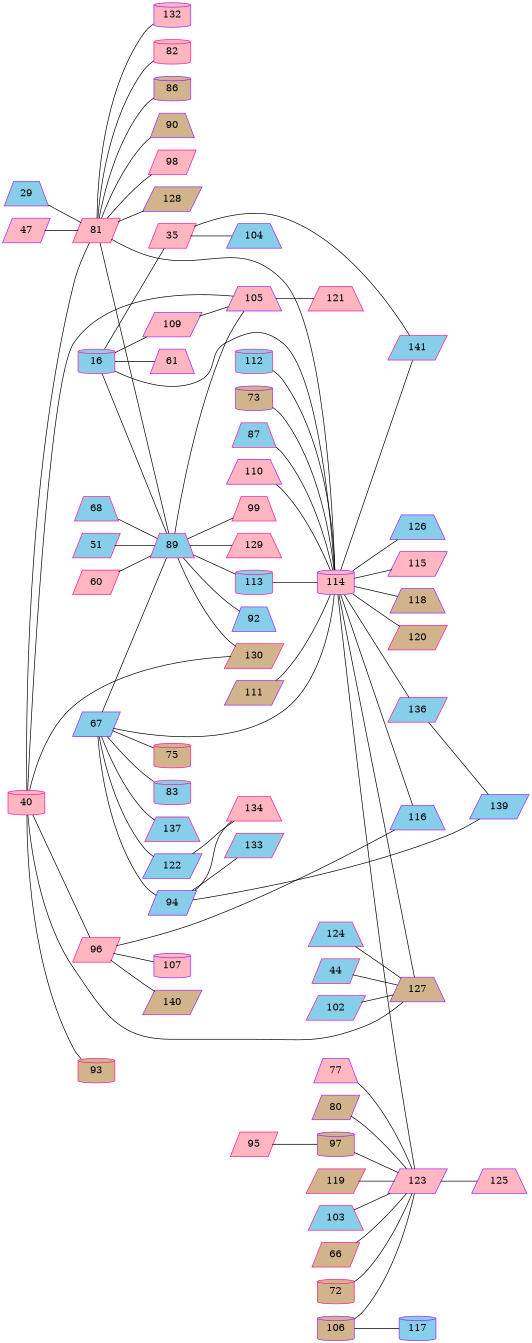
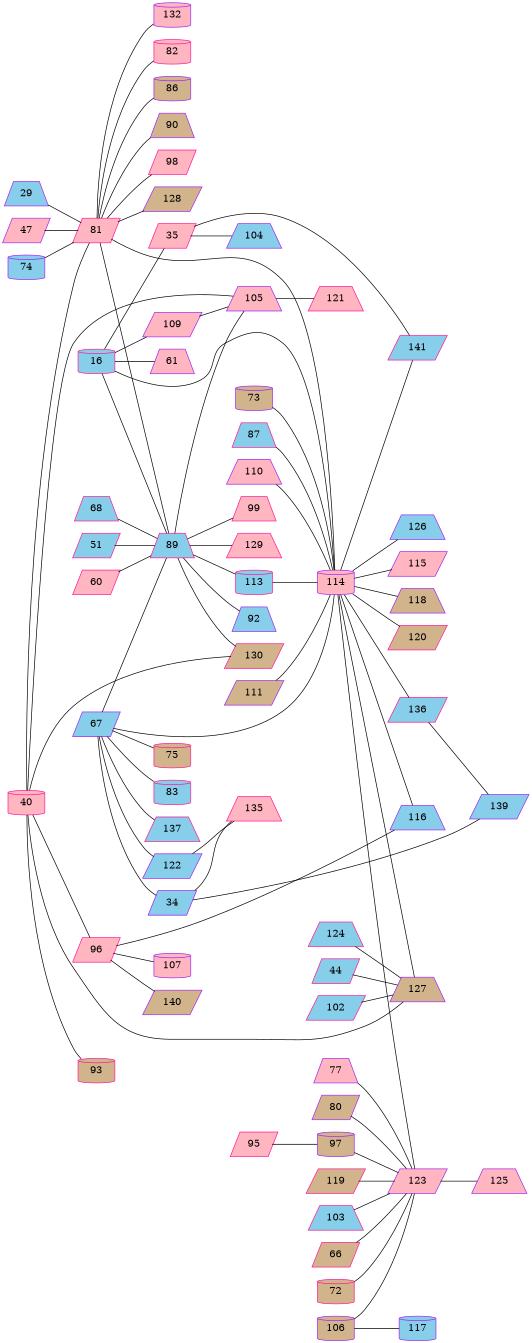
none -> (26, 267)
(254, 361) -> none
(254, 809) -> (254, 809)
(254, 846) -> none
(172, 903) -> (172, 903)
